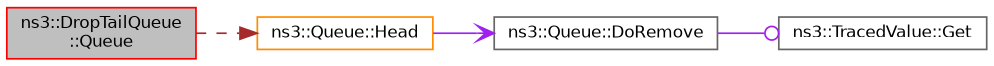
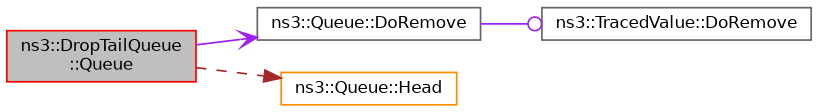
(455, 33) -> (218, 42)
(883, 33) -> (677, 24)
